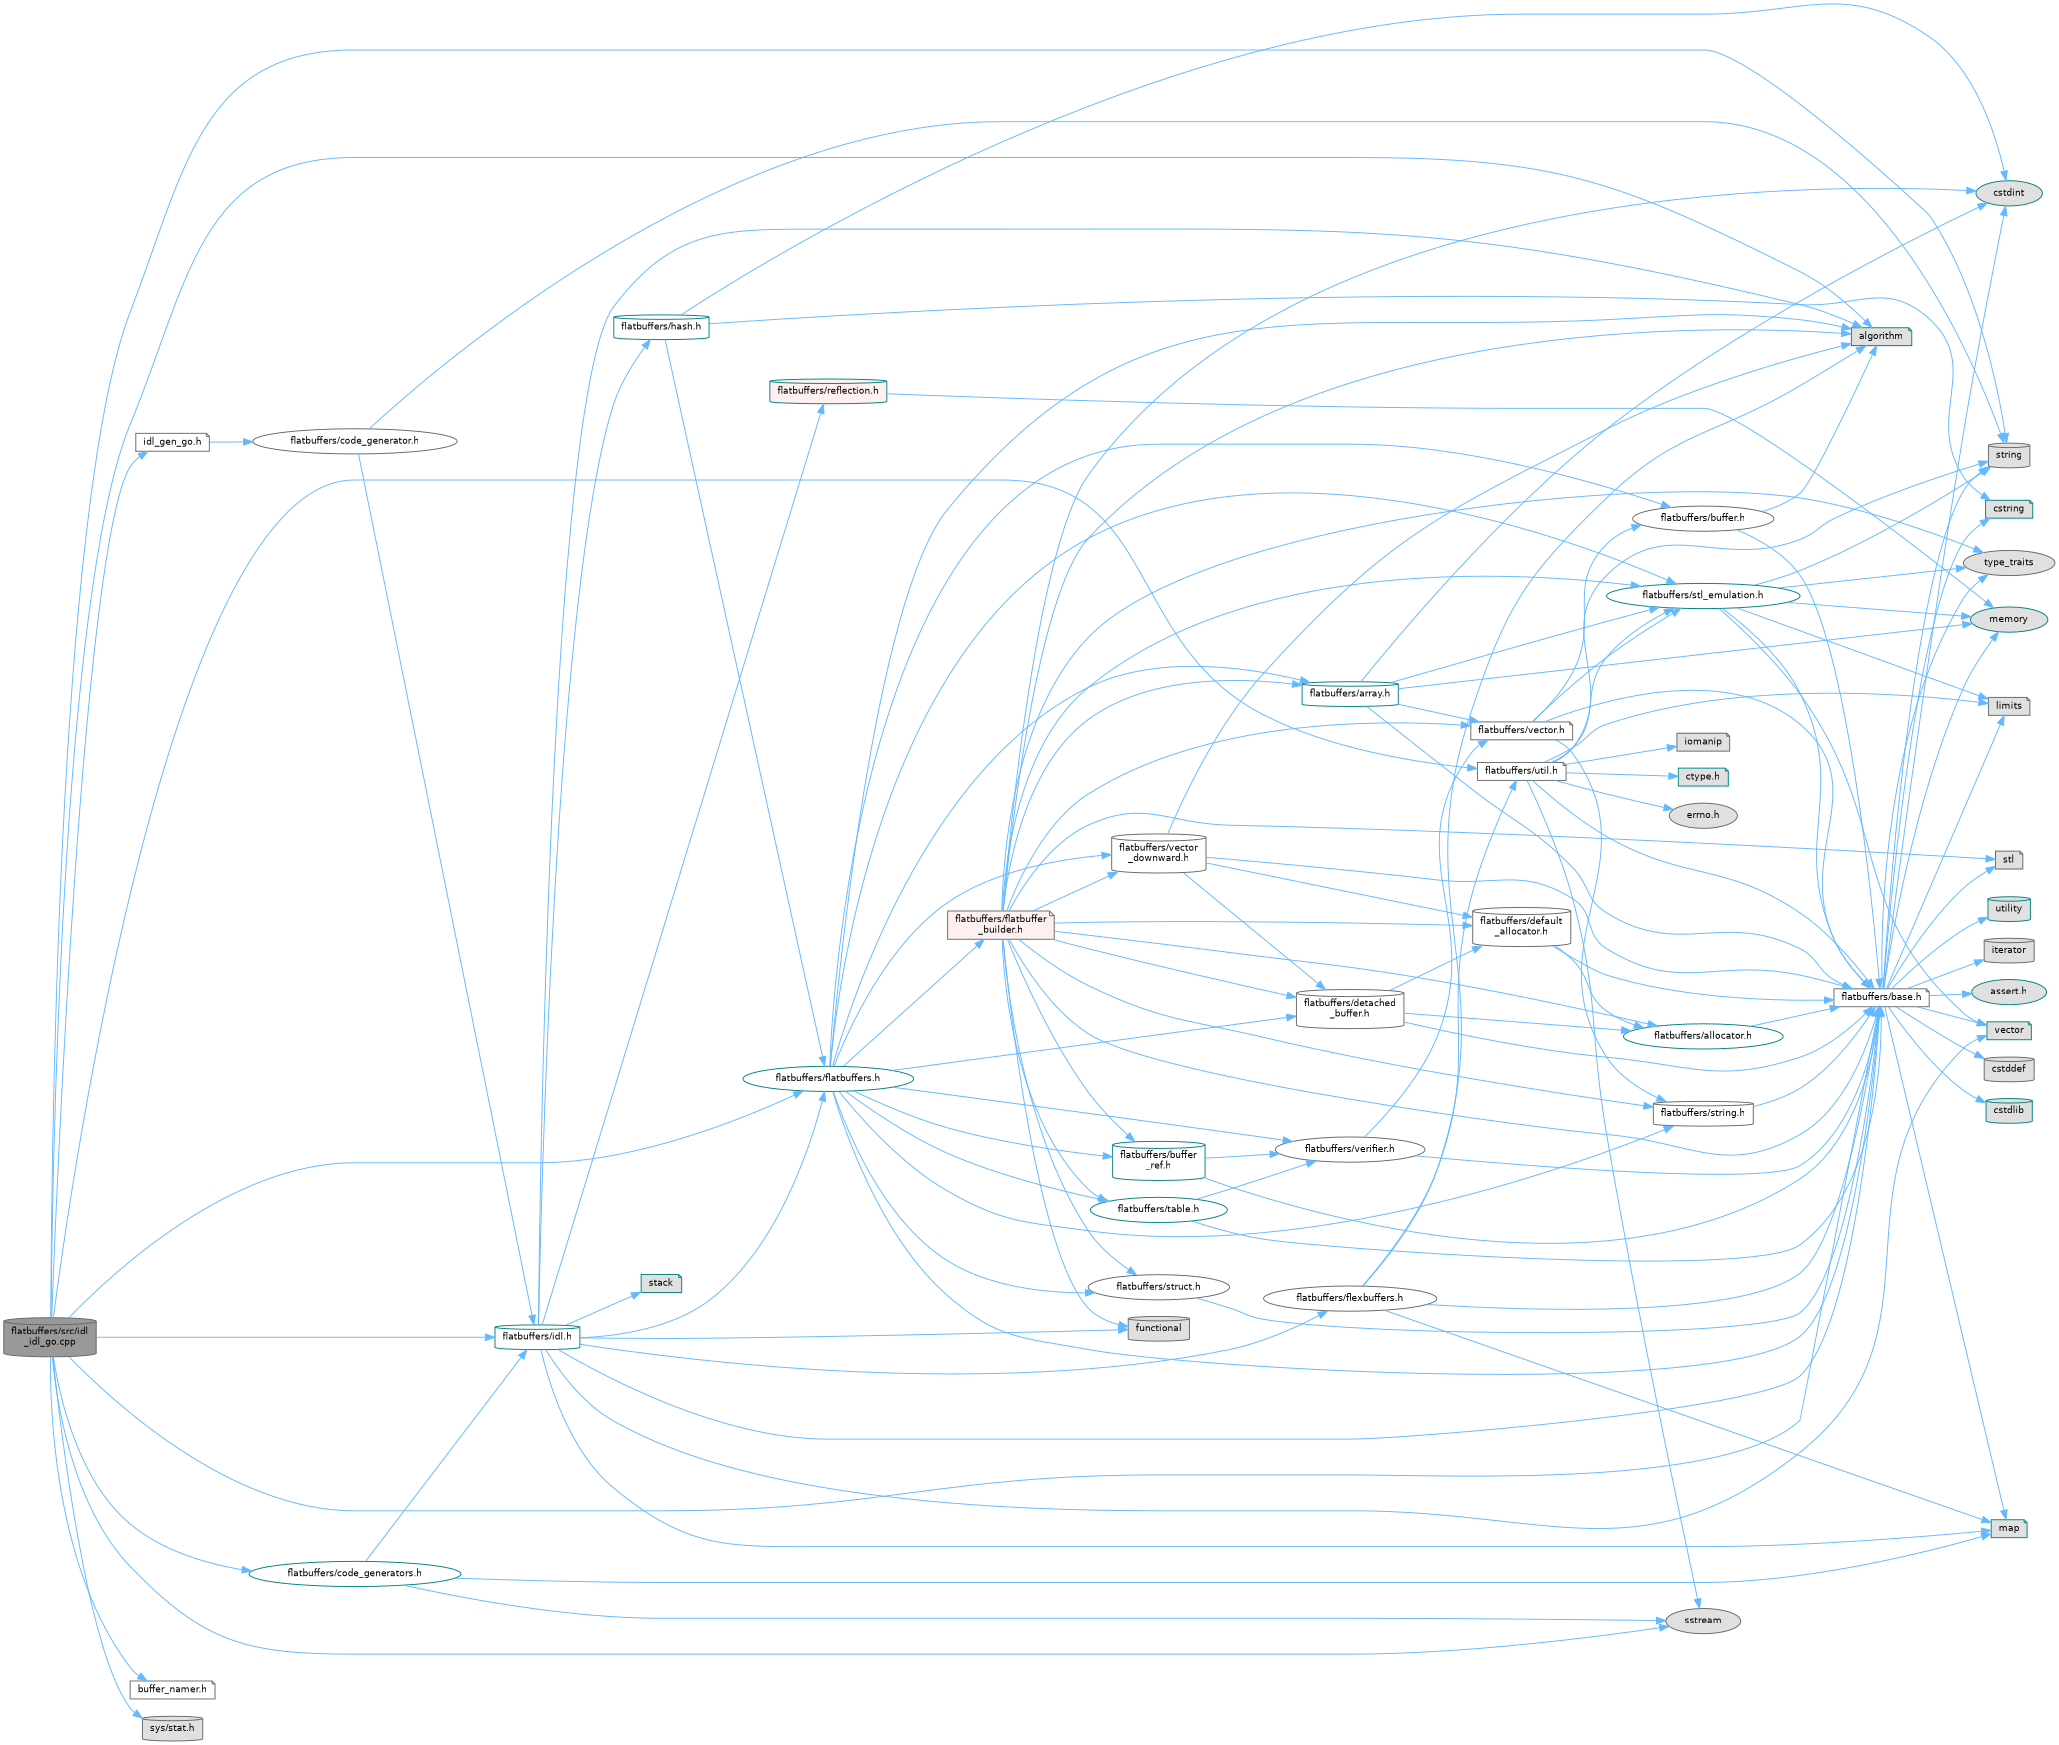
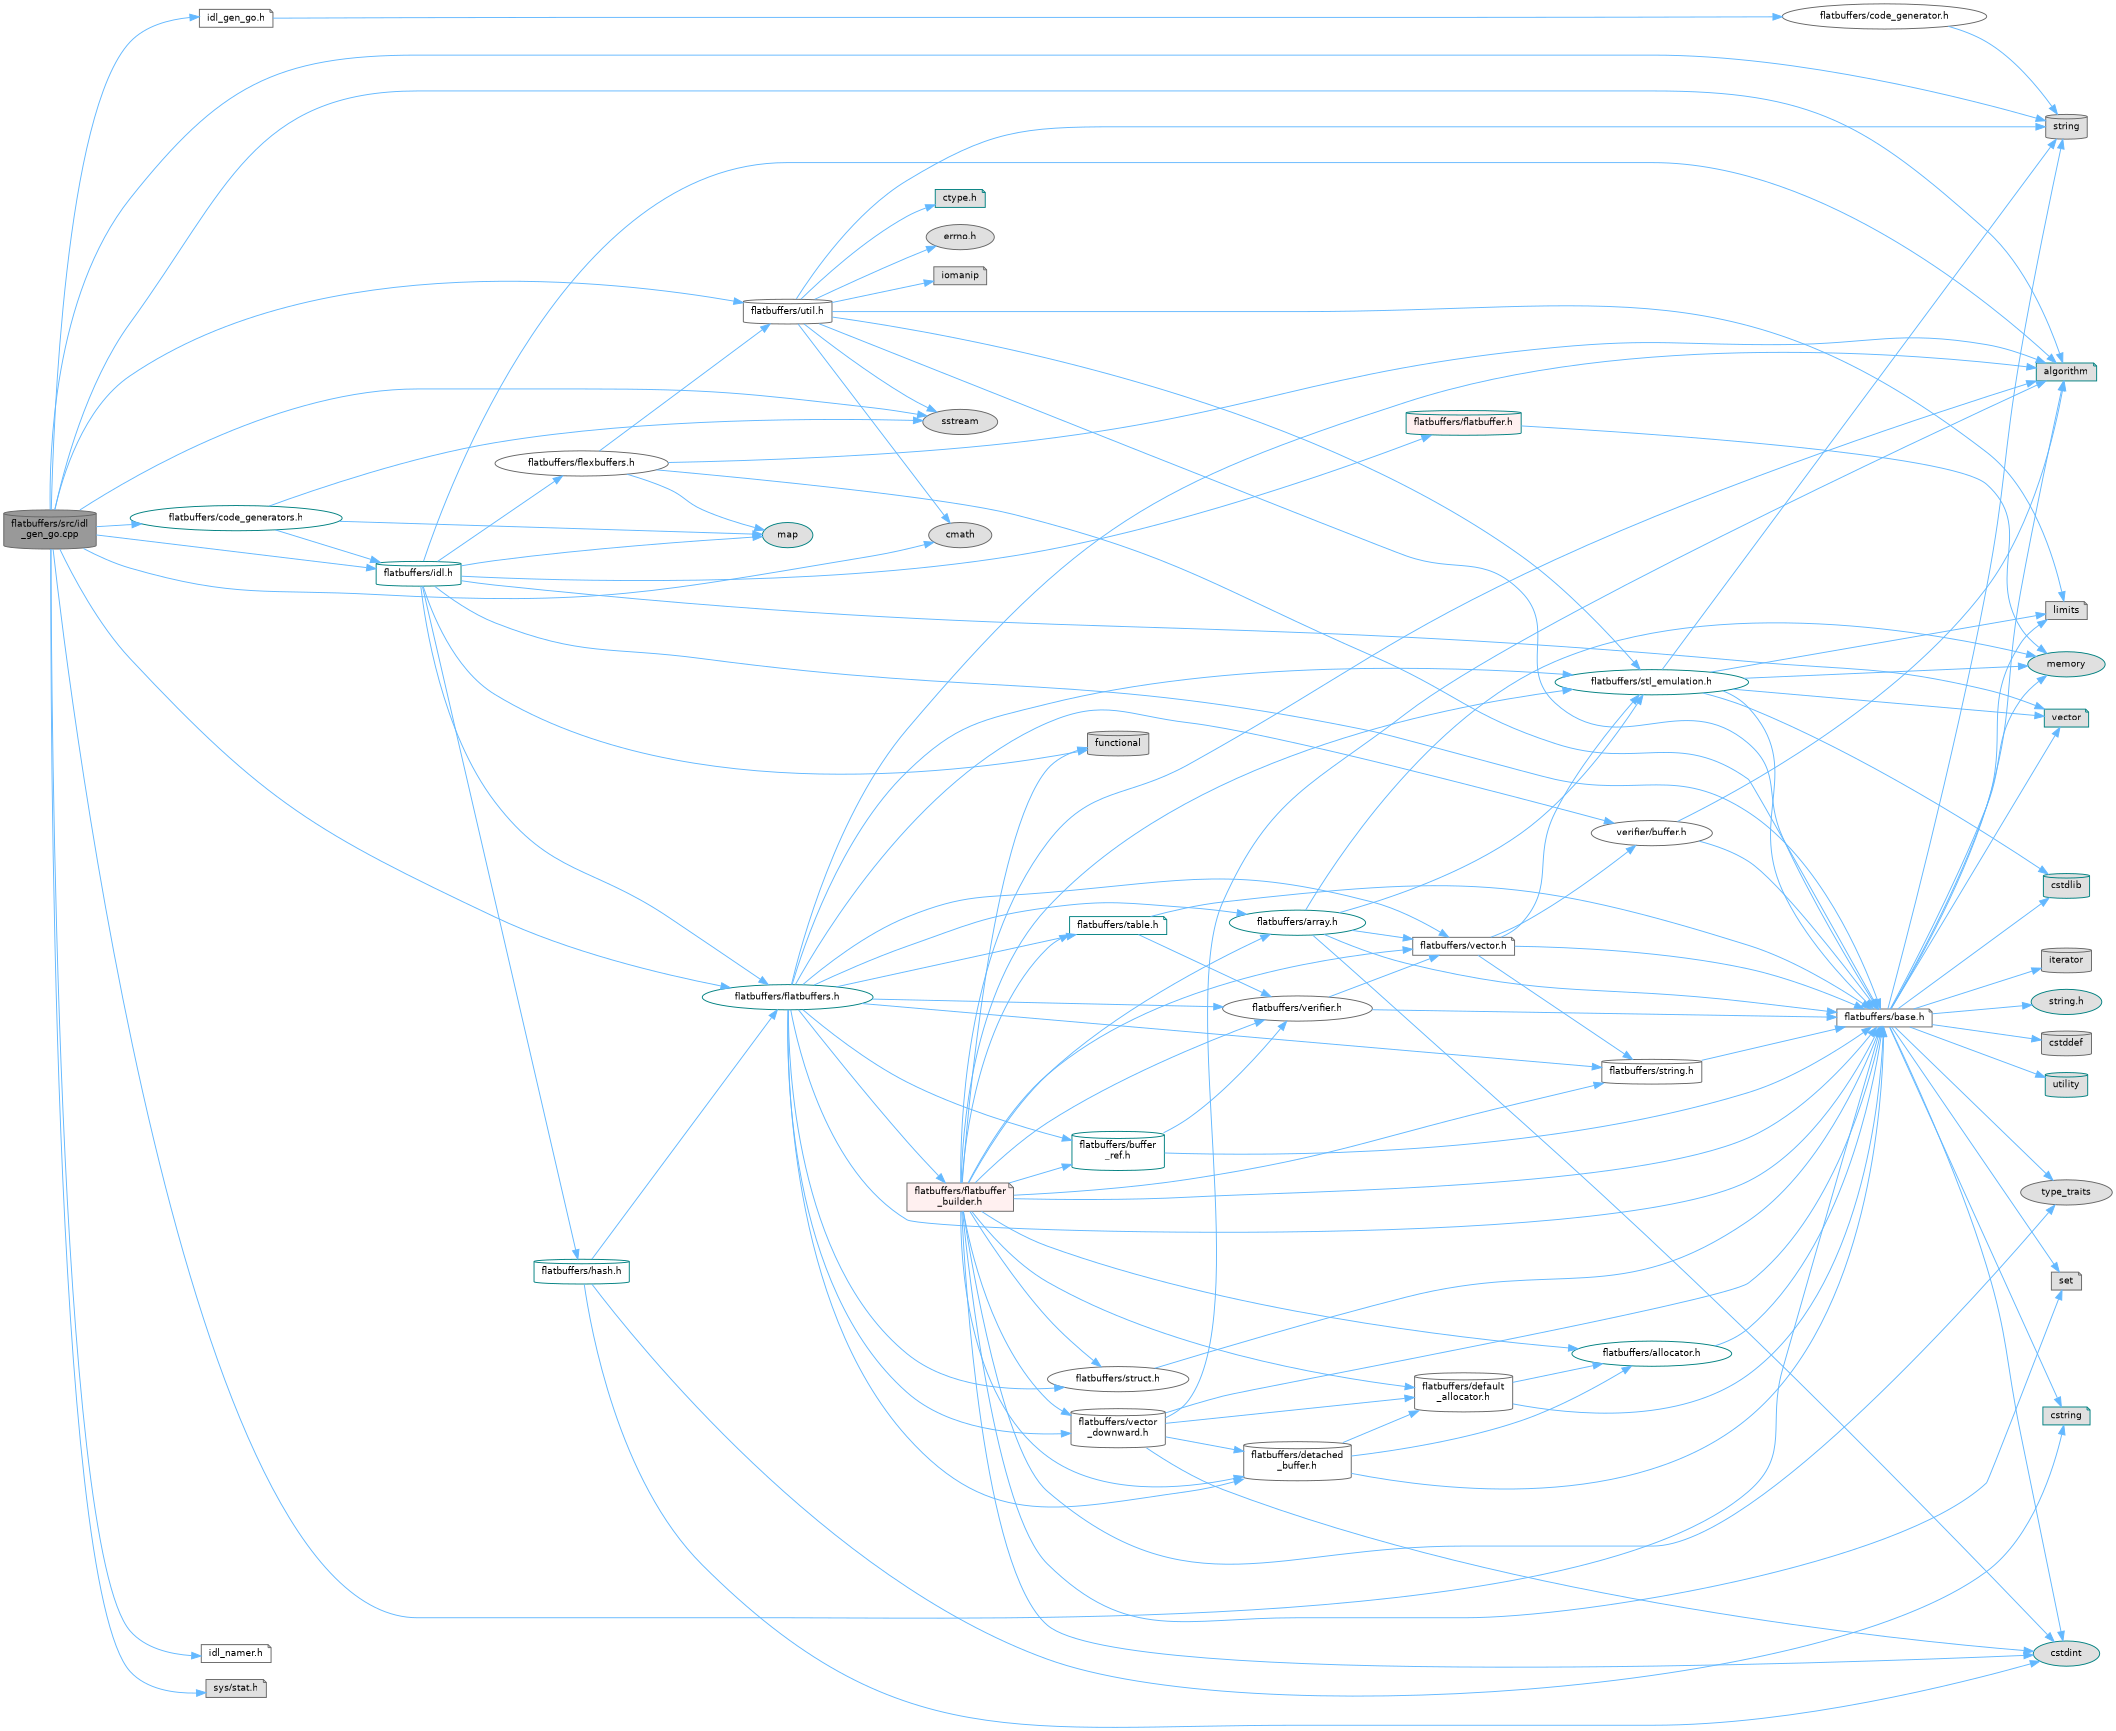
(828, 391) -> (1464, 423)
(1703, 519) -> (1652, 833)
none -> (960, 535)
(1867, 578) -> (1877, 770)
(1350, 694) -> (1297, 923)
(1522, 771) -> (788, 312)
(2009, 860) -> (2067, 1281)
(445, 885) -> none
none -> (1114, 886)
(2009, 992) -> (2067, 1002)
none -> (1107, 1089)
(1159, 1210) -> (1118, 926)
(1944, 1259) -> (2013, 645)
(661, 1284) -> none
(50, 1337) -> (50, 529)
(2009, 1529) -> (788, 535)
none -> (1575, 1587)
(173, 1690) -> (236, 1654)
(173, 1729) -> (236, 1688)
